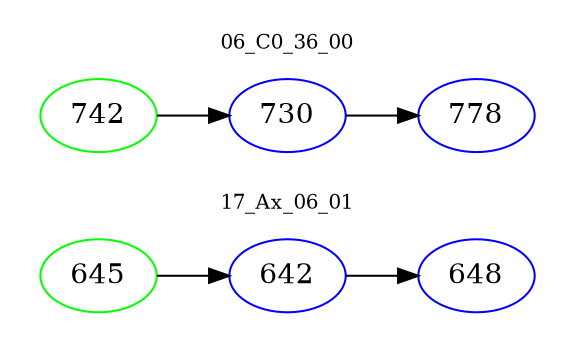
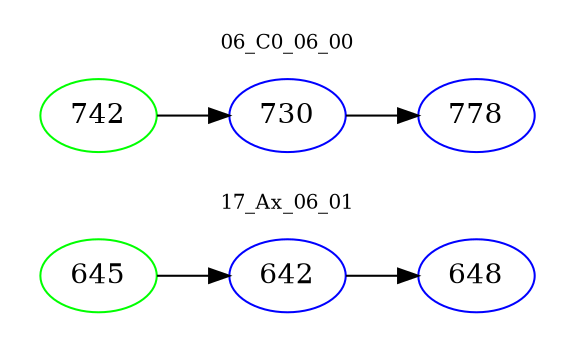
(288, 44) -> (288, 44)
